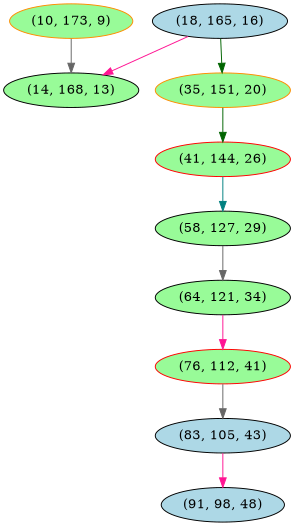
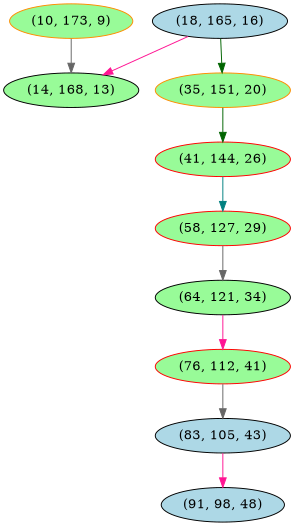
(223, 228) -> (223, 228)
